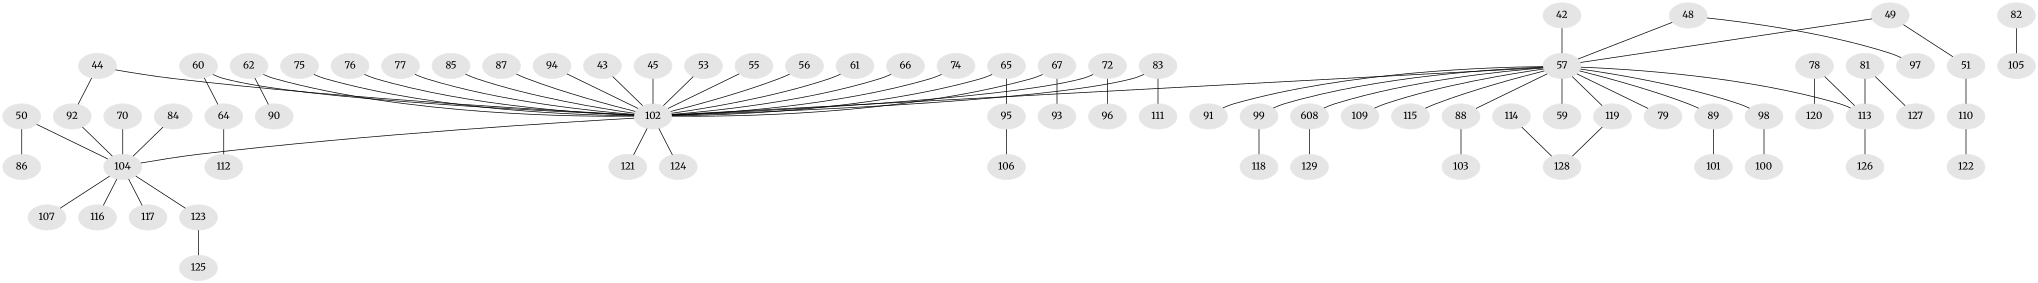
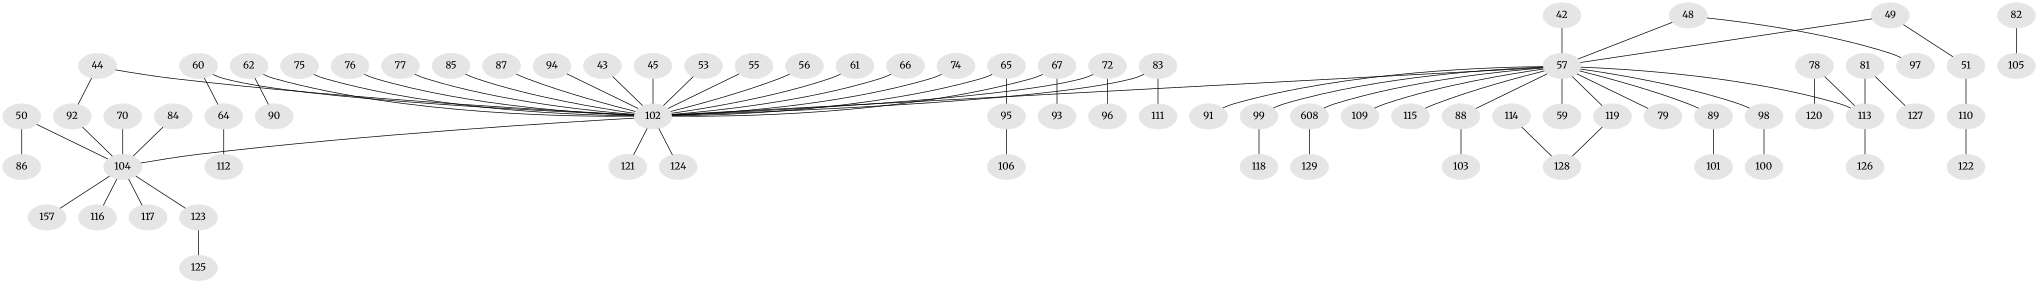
(47, 217) -> (47, 217)
